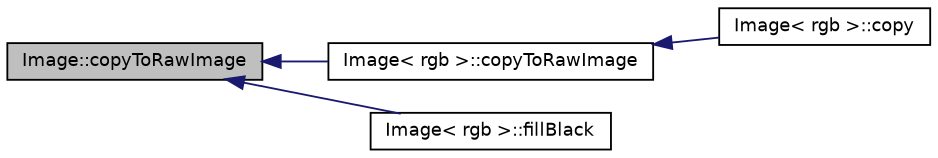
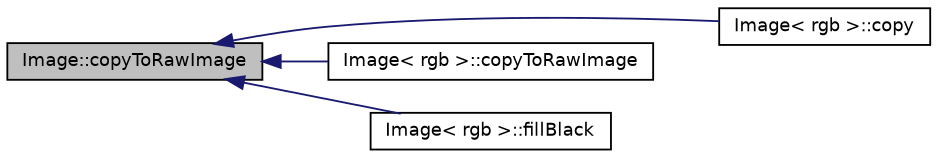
(695, 40) -> (475, 19)
